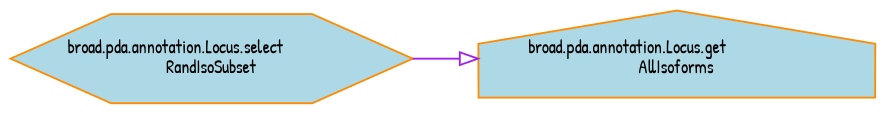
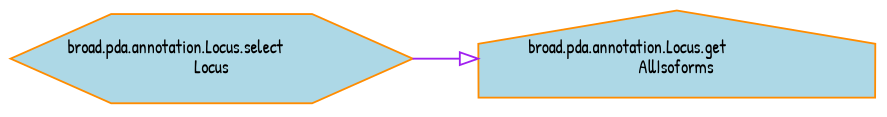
(212, 59) -> (212, 59)
